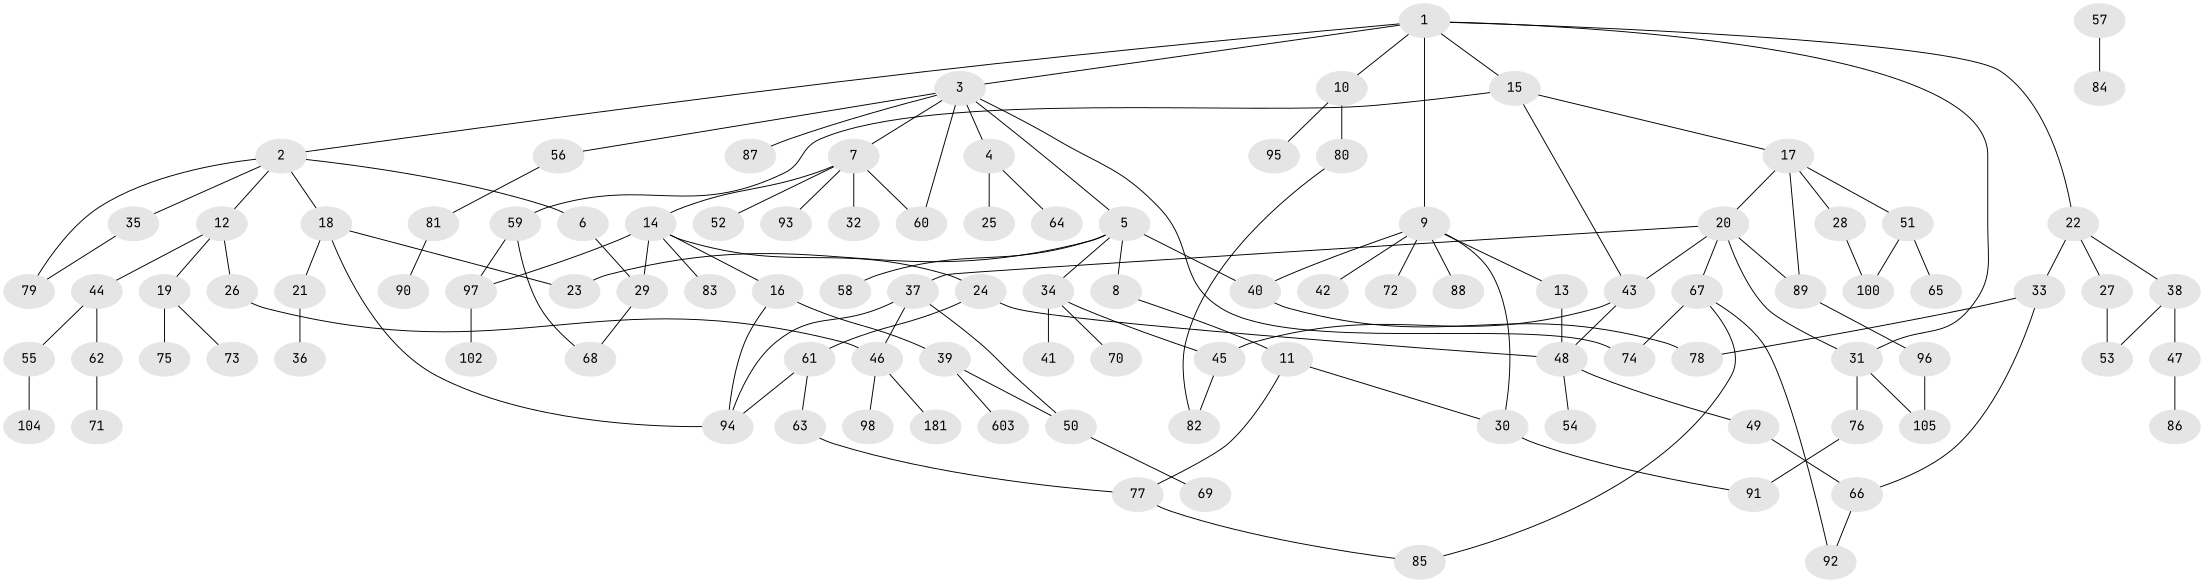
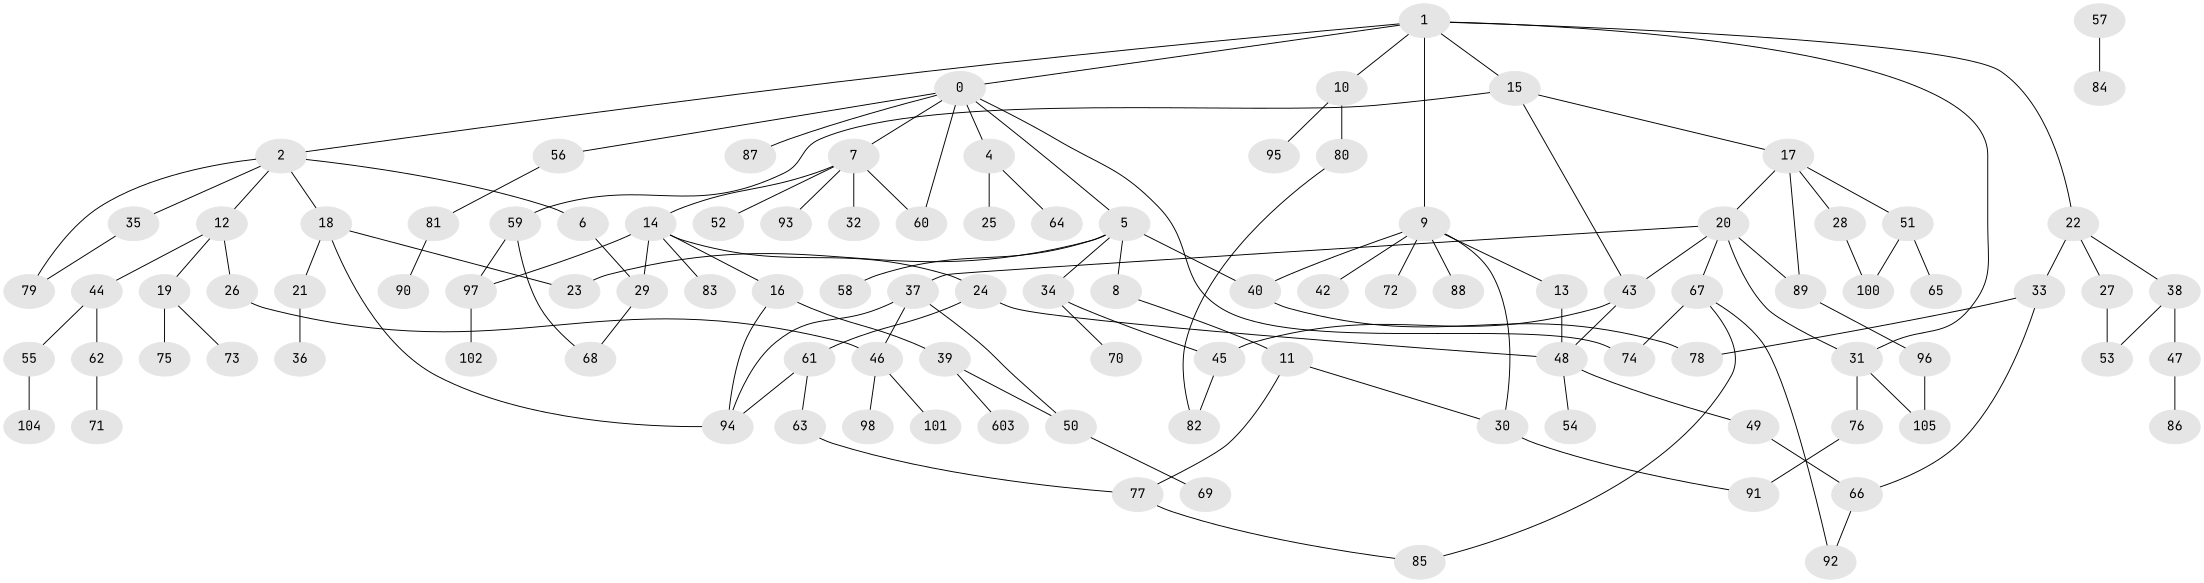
(960, 88) -> (960, 88)
(1048, 359) -> none
(936, 427) -> (936, 427)
